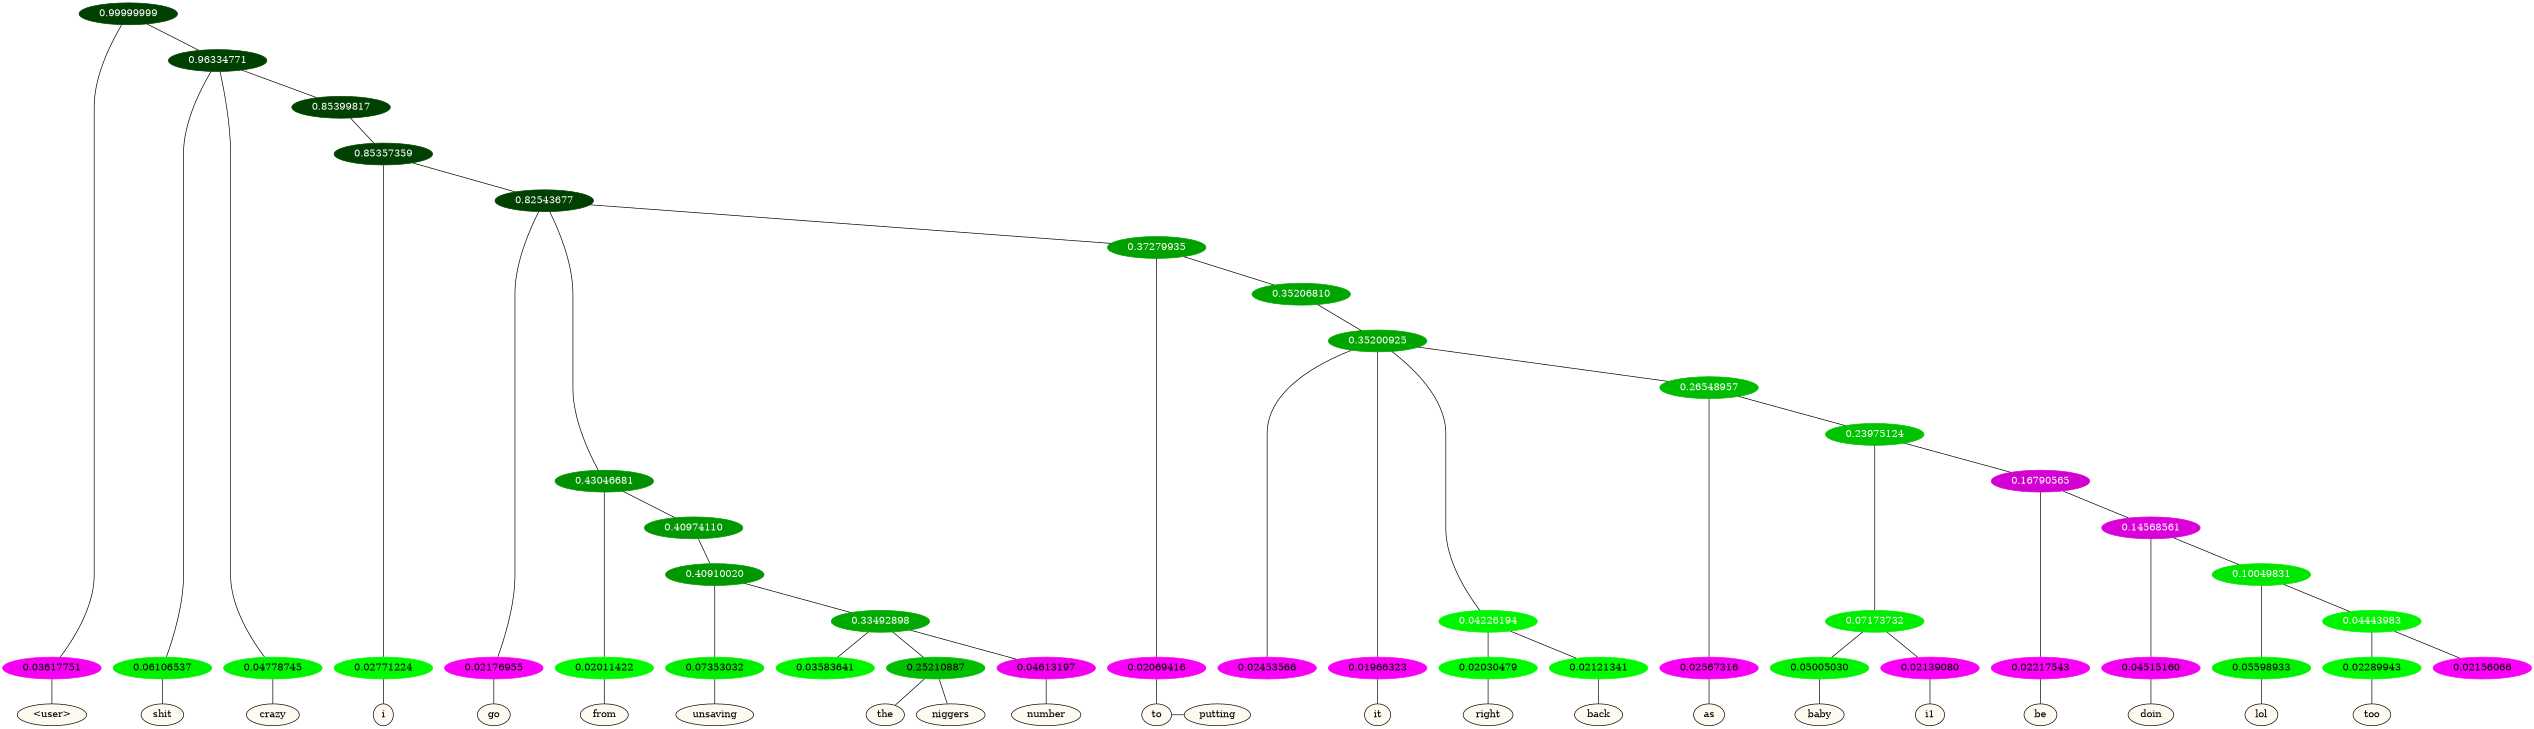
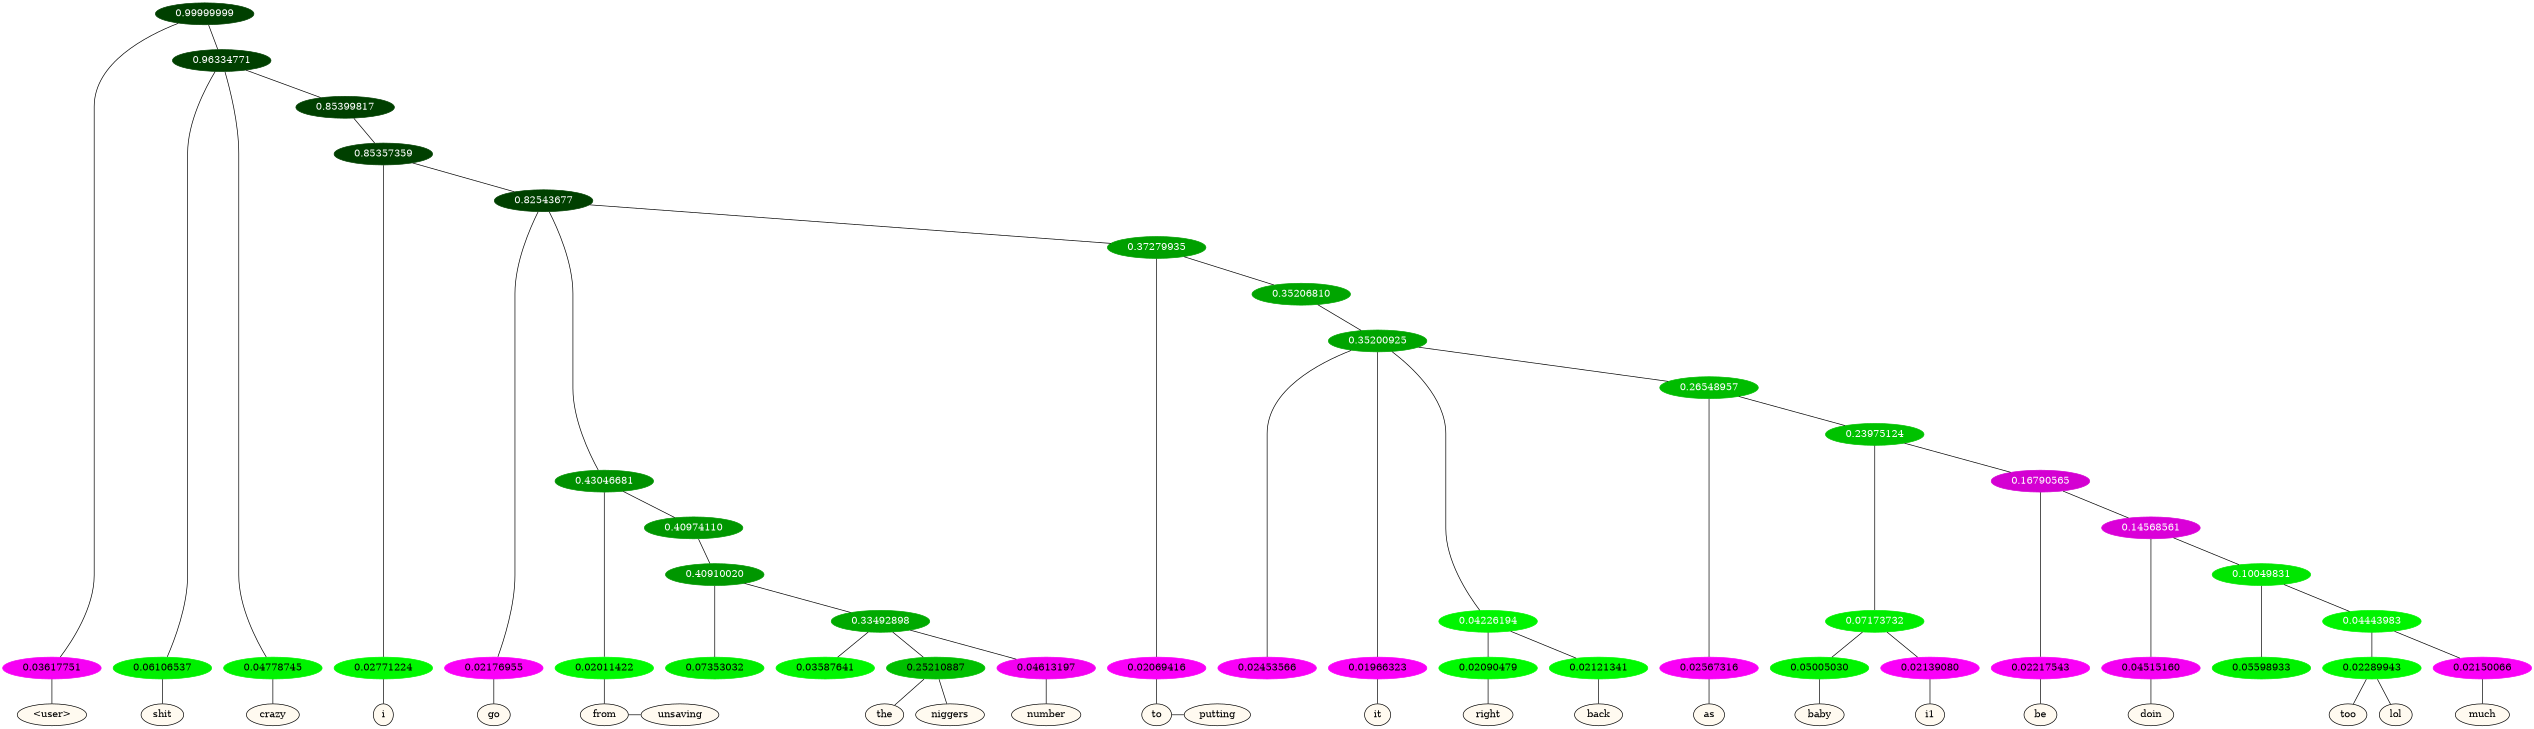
(825, 668) -> (825, 668)
(1488, 668) -> (1488, 668)
(2482, 668) -> (2482, 668)
(715, 691) -> (635, 715)
(2261, 691) -> (2384, 692)
none -> (2482, 715)
